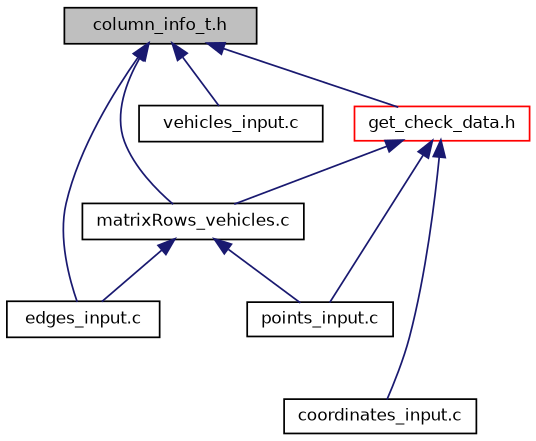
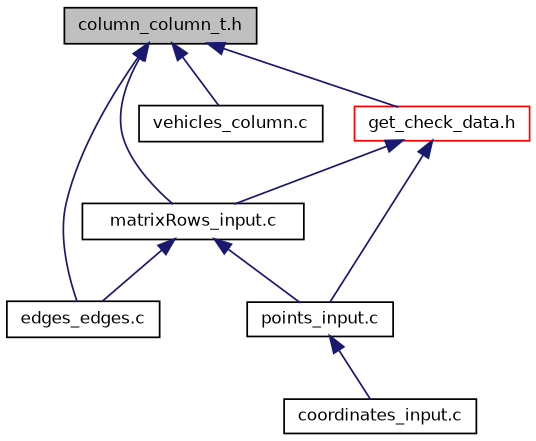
(161, 26) -> (161, 26)
(231, 124) -> (231, 124)
(193, 221) -> (193, 221)
(422, 280) -> (355, 375)
(83, 319) -> (83, 319)
